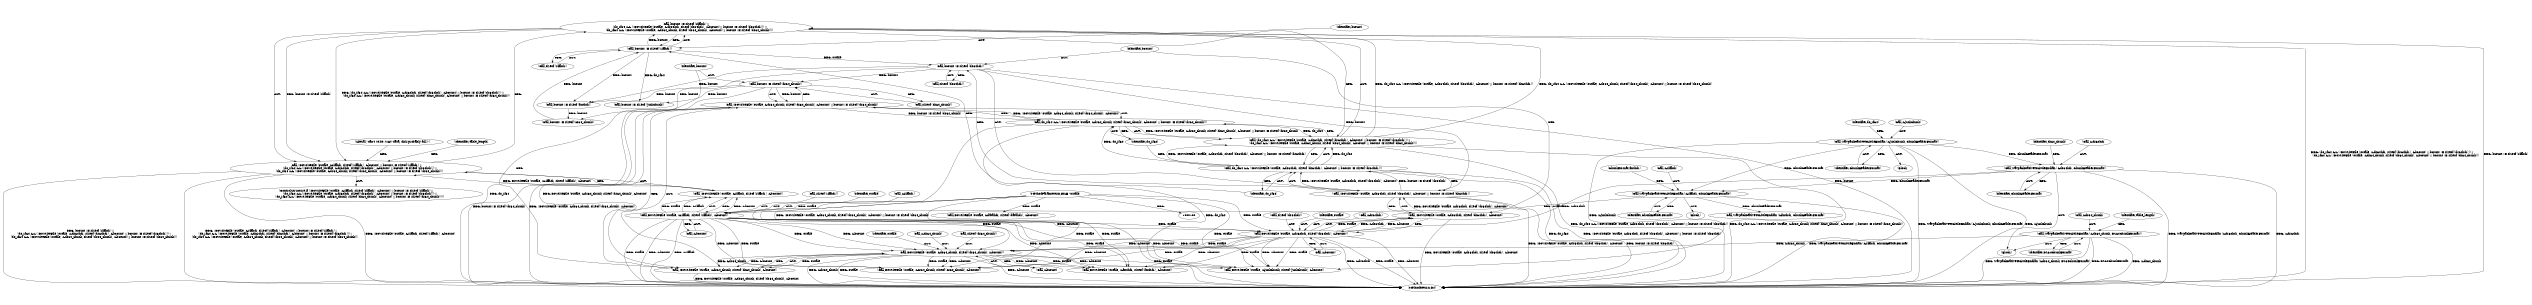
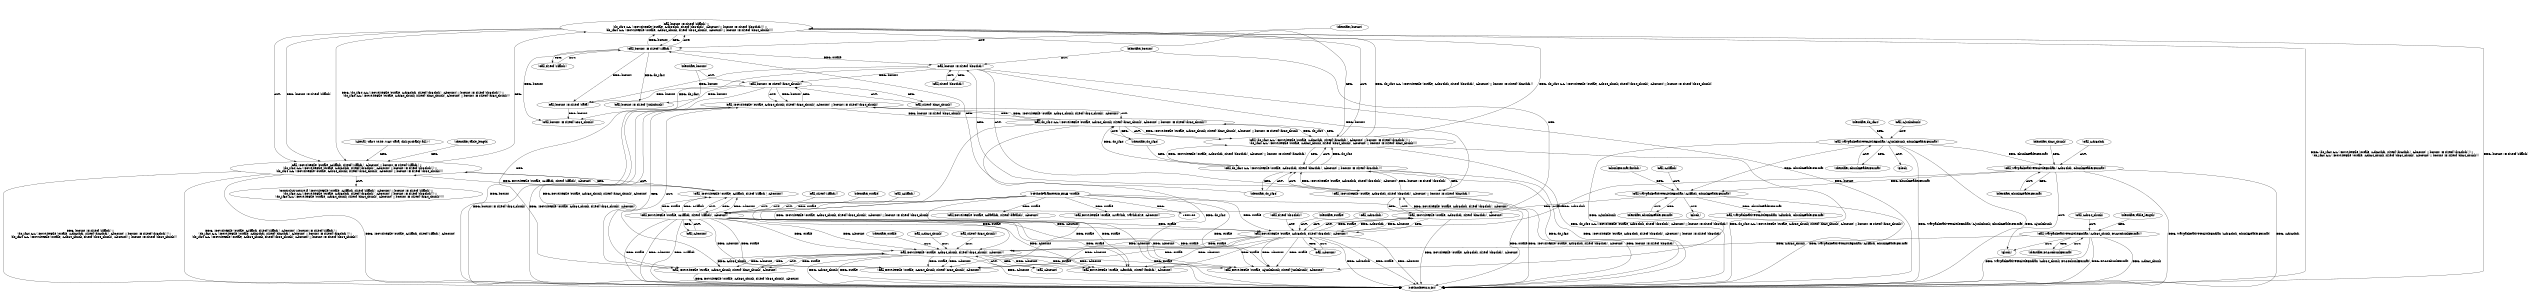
(569, 78) -> (541, 57)
(689, 95) -> (689, 95)
(569, 105) -> (569, 105)
(499, 194) -> (499, 194)
none -> (1375, 204)
none -> (1117, 216)
